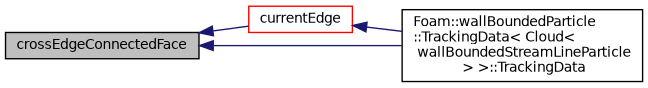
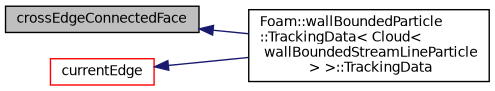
(231, 29) -> none
